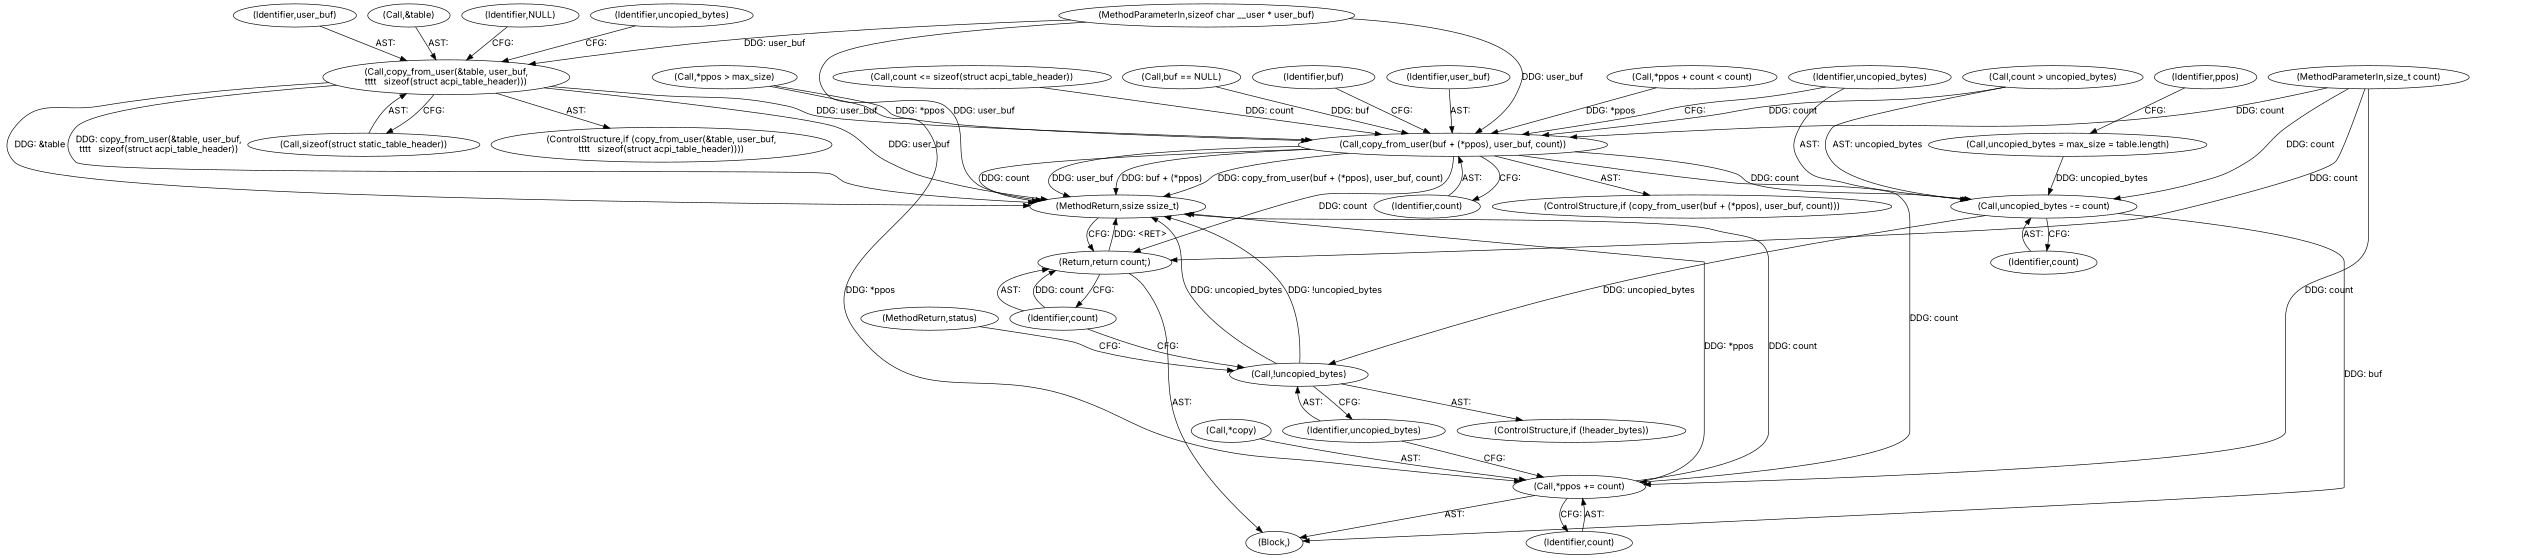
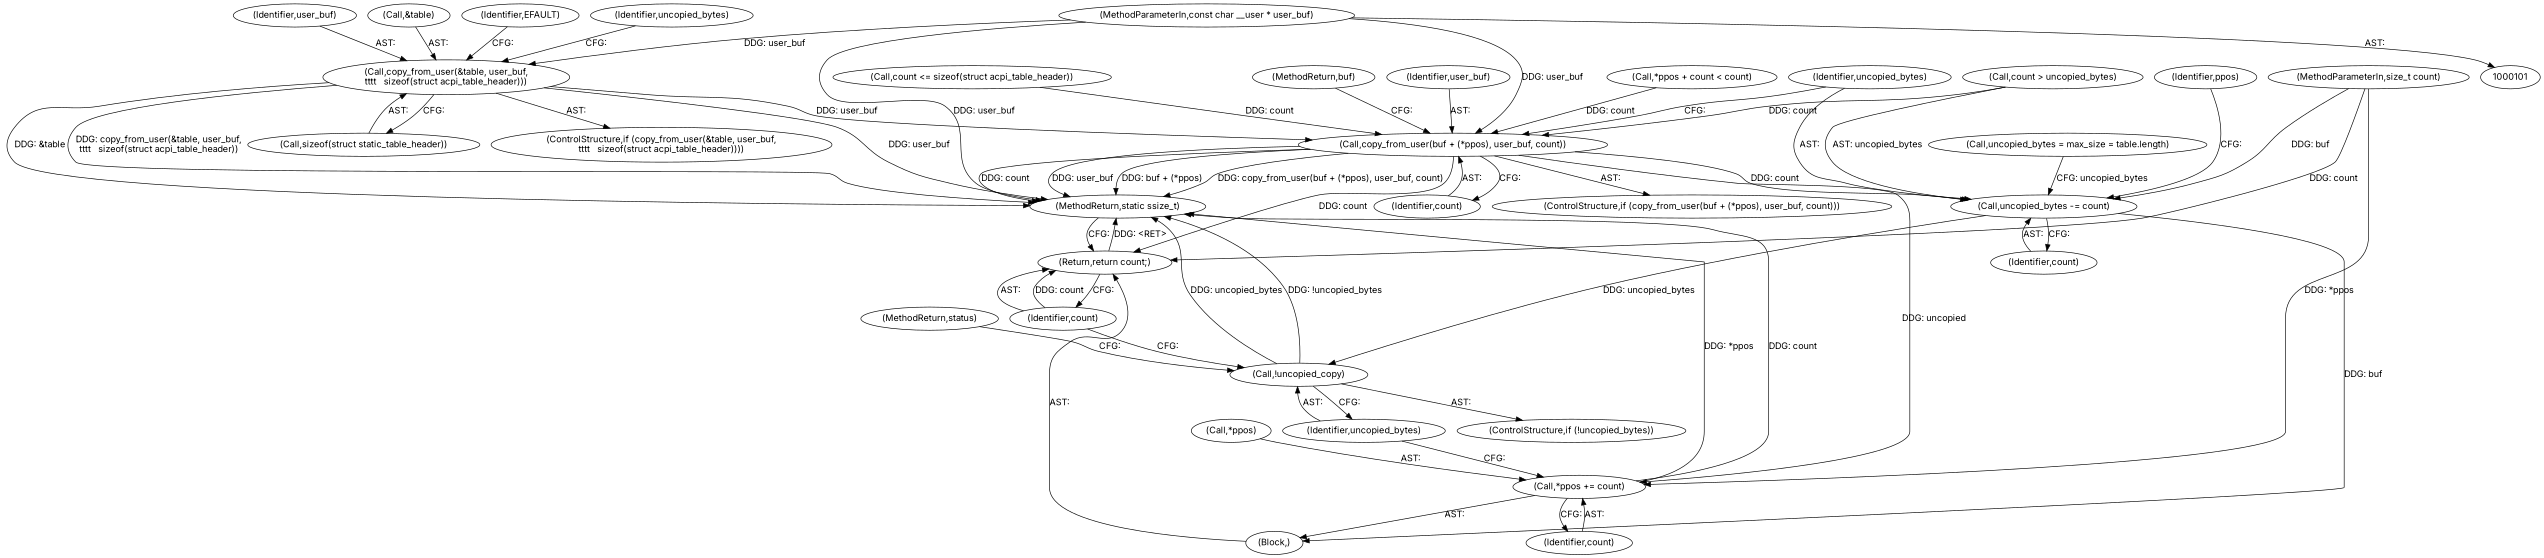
(520, 15) -> (520, 15)
(1207, 15) -> (1207, 15)
(725, 77) -> none
(1182, 77) -> none
(1314, 77) -> (1314, 77)
none -> (2510, 77)
(2140, 109) -> (2201, 172)
(1611, 111) -> (1611, 111)
(1953, 126) -> none
(2311, 145) -> (2311, 145)
(2102, 178) -> (2102, 178)
(1118, 207) -> (1118, 207)
(2329, 291) -> (2329, 291)
(1934, 319) -> (1934, 319)
(1299, 375) -> (1299, 375)
(1173, 409) -> (1049, 462)
(1231, 431) -> (1231, 431)
(1571, 431) -> (1571, 431)
